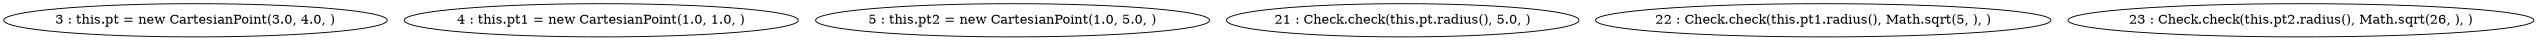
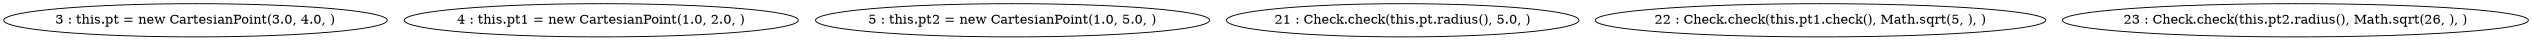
(601, 20) -> (601, 20)
(1823, 20) -> (1820, 20)
